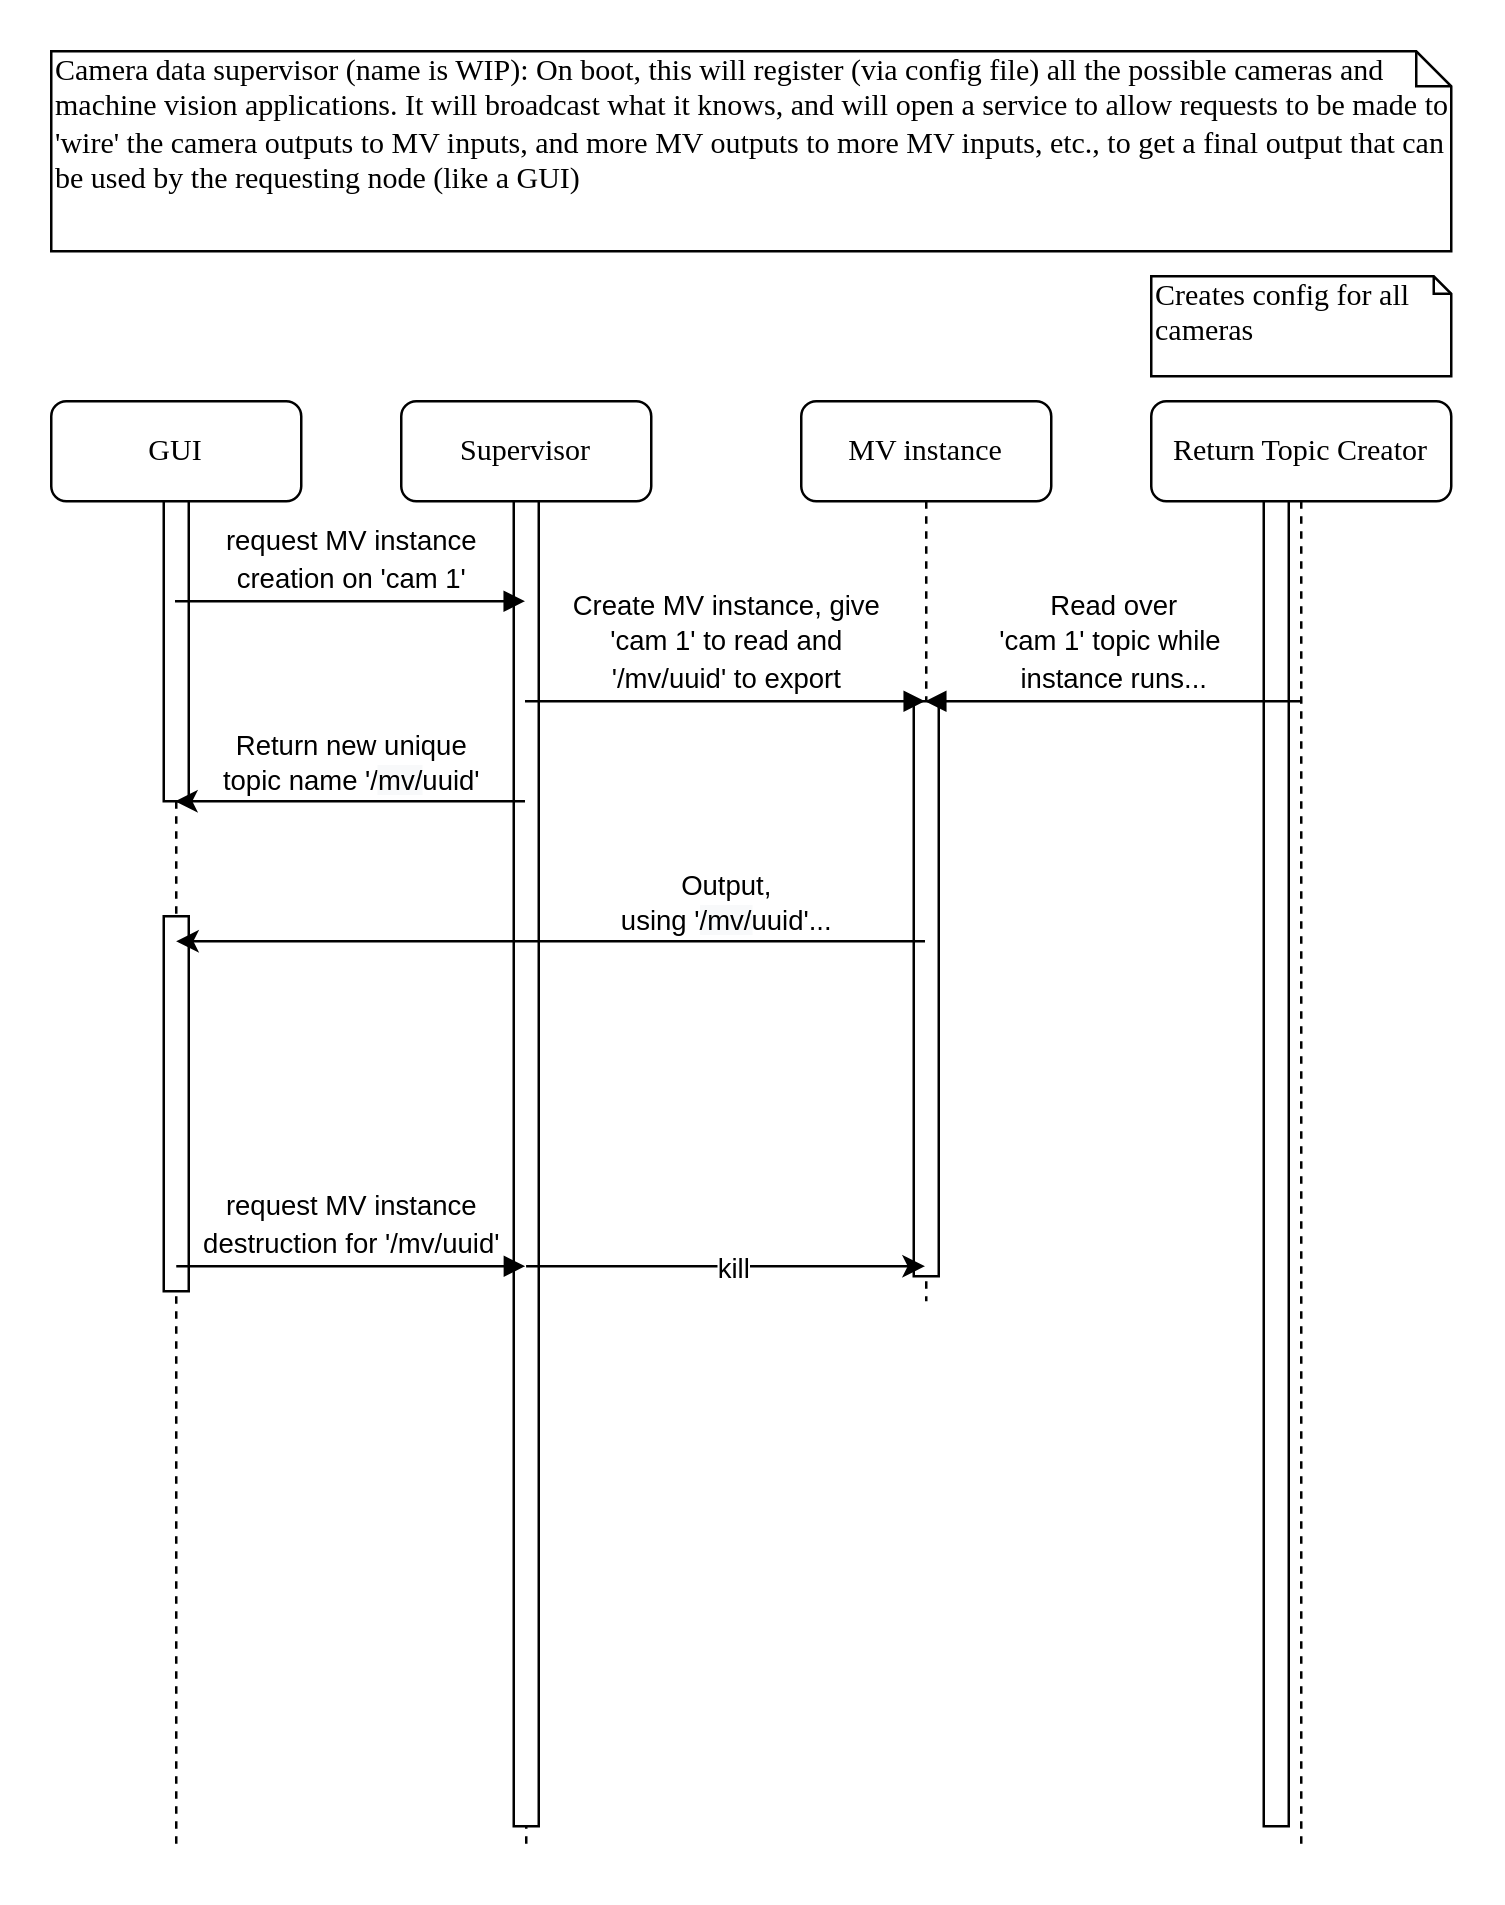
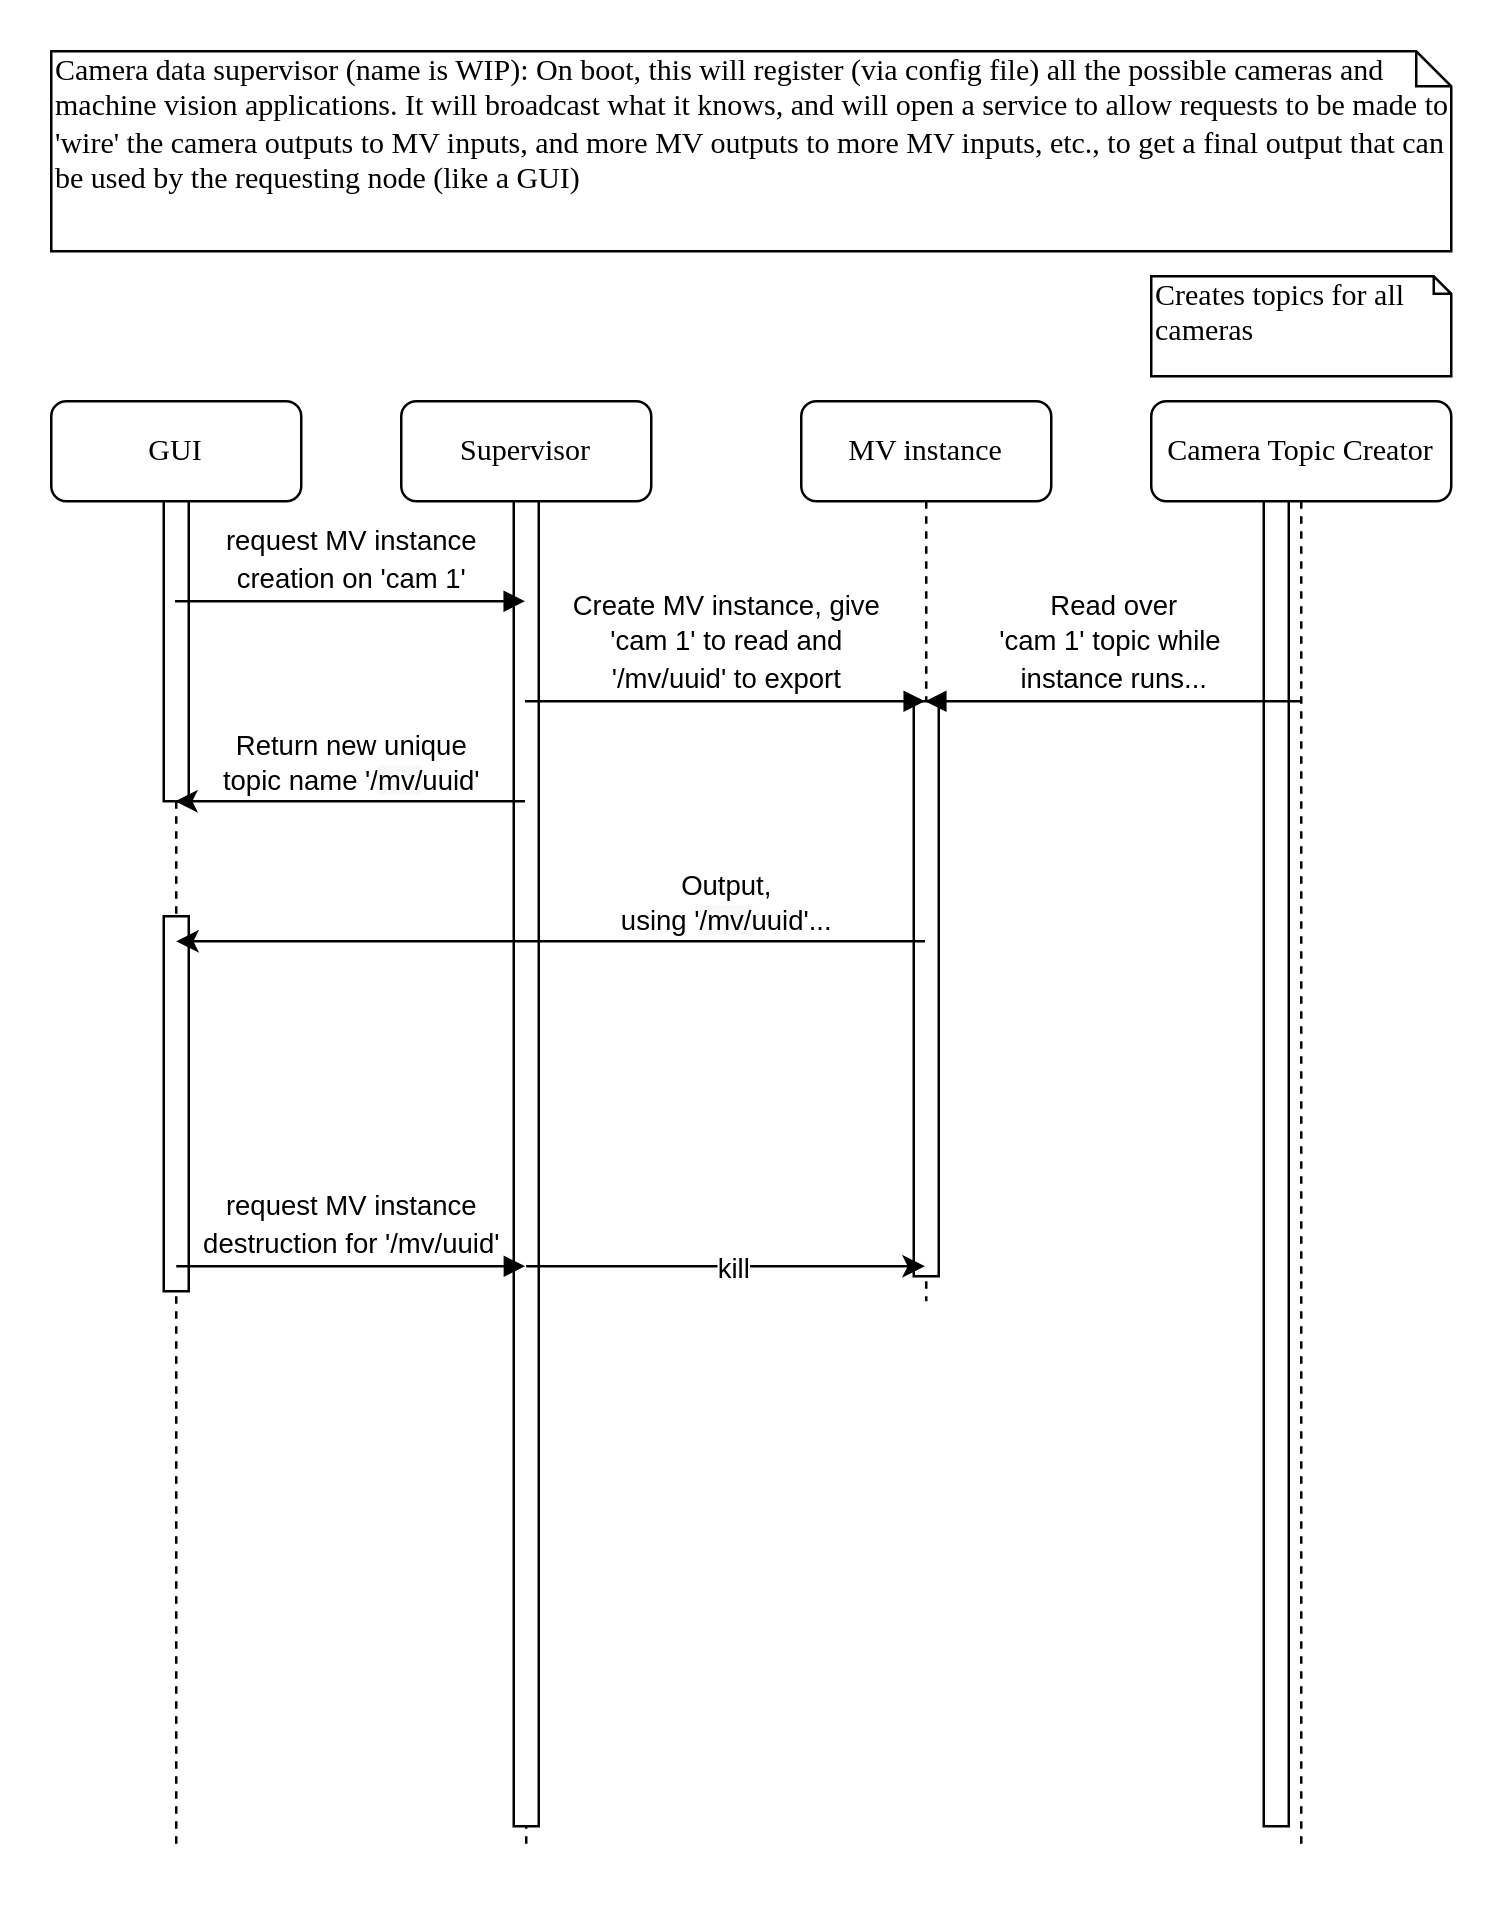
(1304, 315) -> (1304, 315)
(1301, 451) -> (1301, 451)
